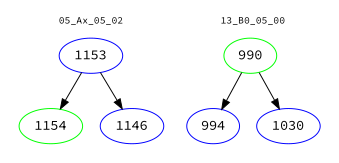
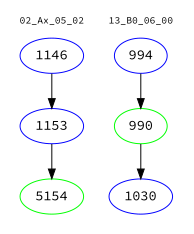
(91, 21) -> (52, 21)
(253, 21) -> (141, 21)
(109, 86) -> (52, 86)
(234, 87) -> (141, 86)
(51, 126) -> (52, 197)
